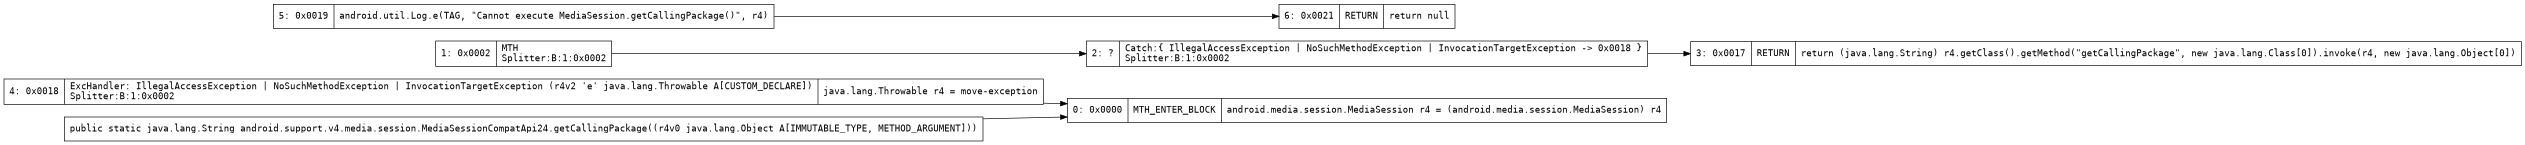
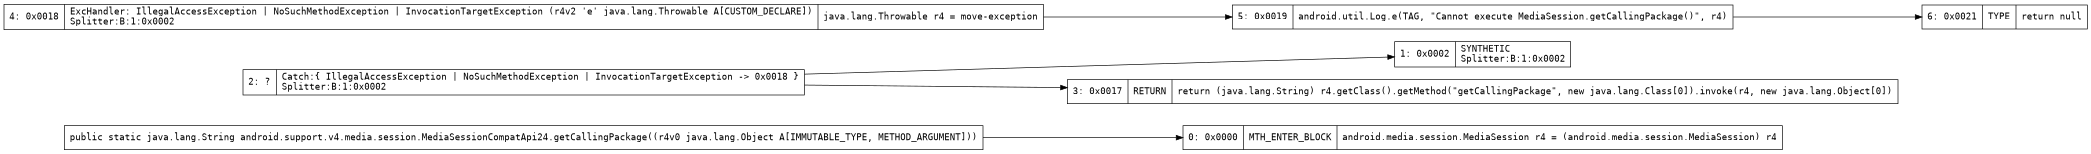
(1362, 16) -> (1999, 17)
(510, 48) -> (1486, 49)
(846, 54) -> (1096, 66)
(1052, 103) -> (1134, 17)
